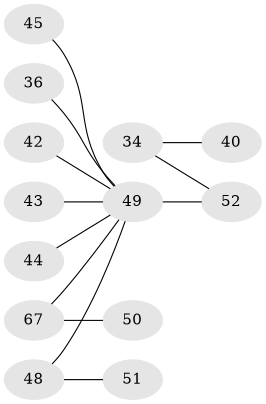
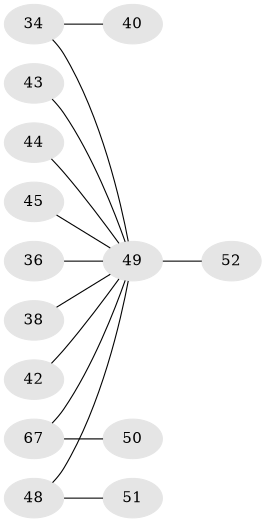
(182, 172) -> (101, 136)
none -> (34, 320)
